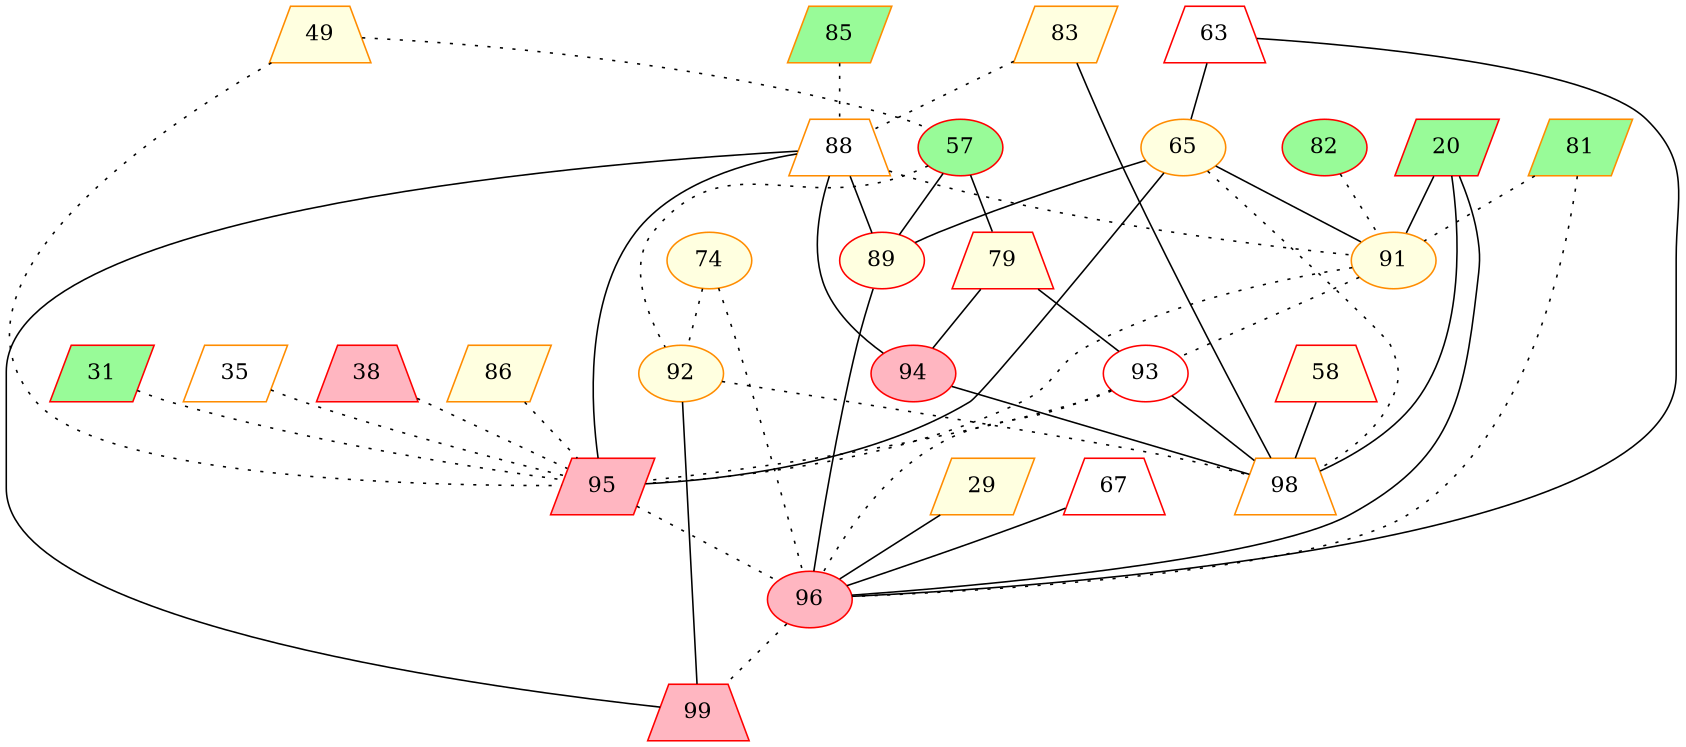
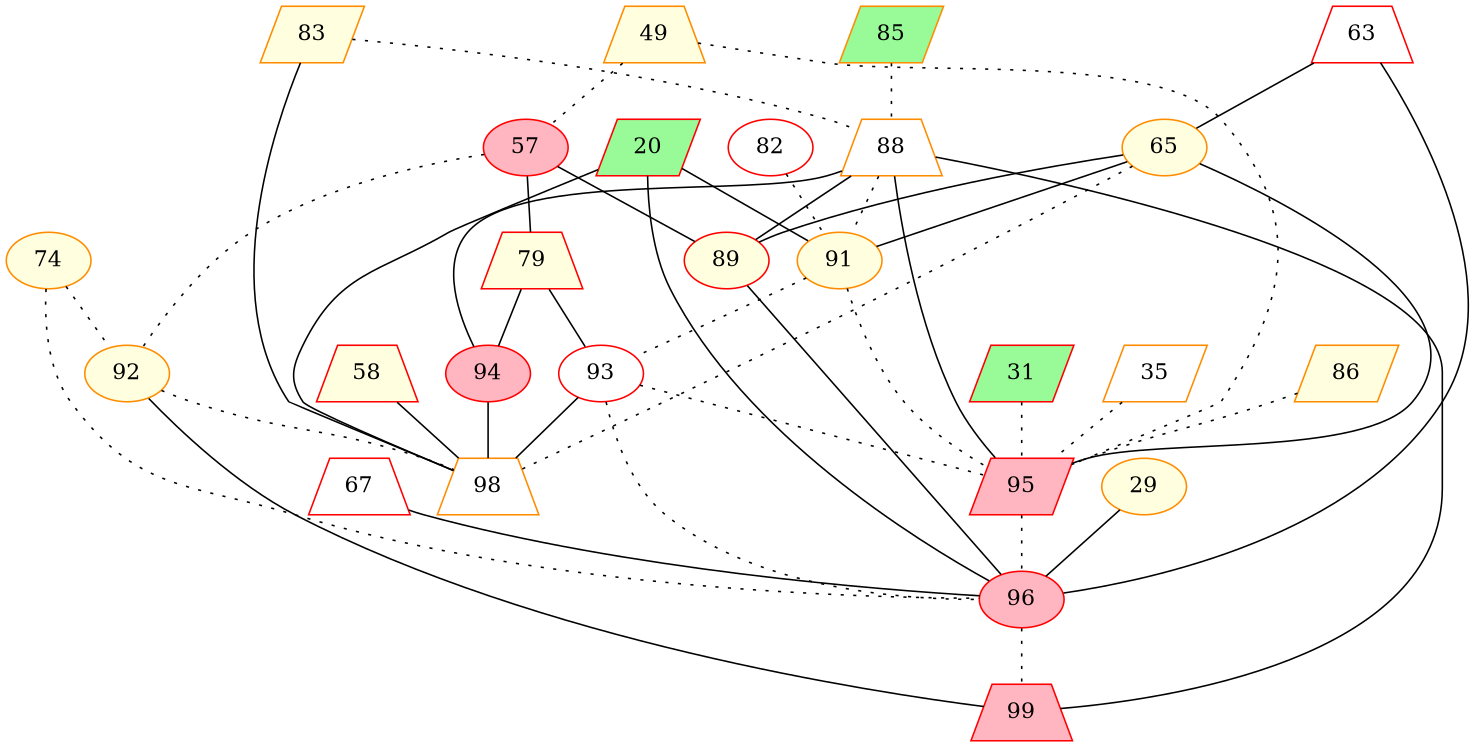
(960, 148) -> (526, 148)
(1325, 148) -> (771, 148)
(1580, 148) -> none
(367, 374) -> none
(982, 487) -> (1144, 487)
